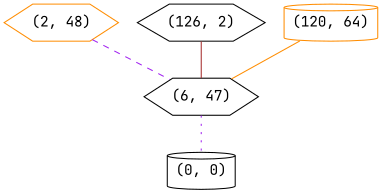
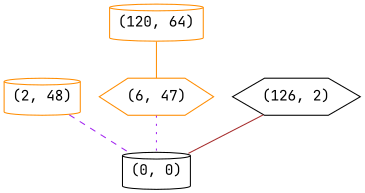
(61, 23) -> (42, 97)
(131, 60) -> (99, 134)
(201, 60) -> (226, 134)
(201, 97) -> (156, 97)
